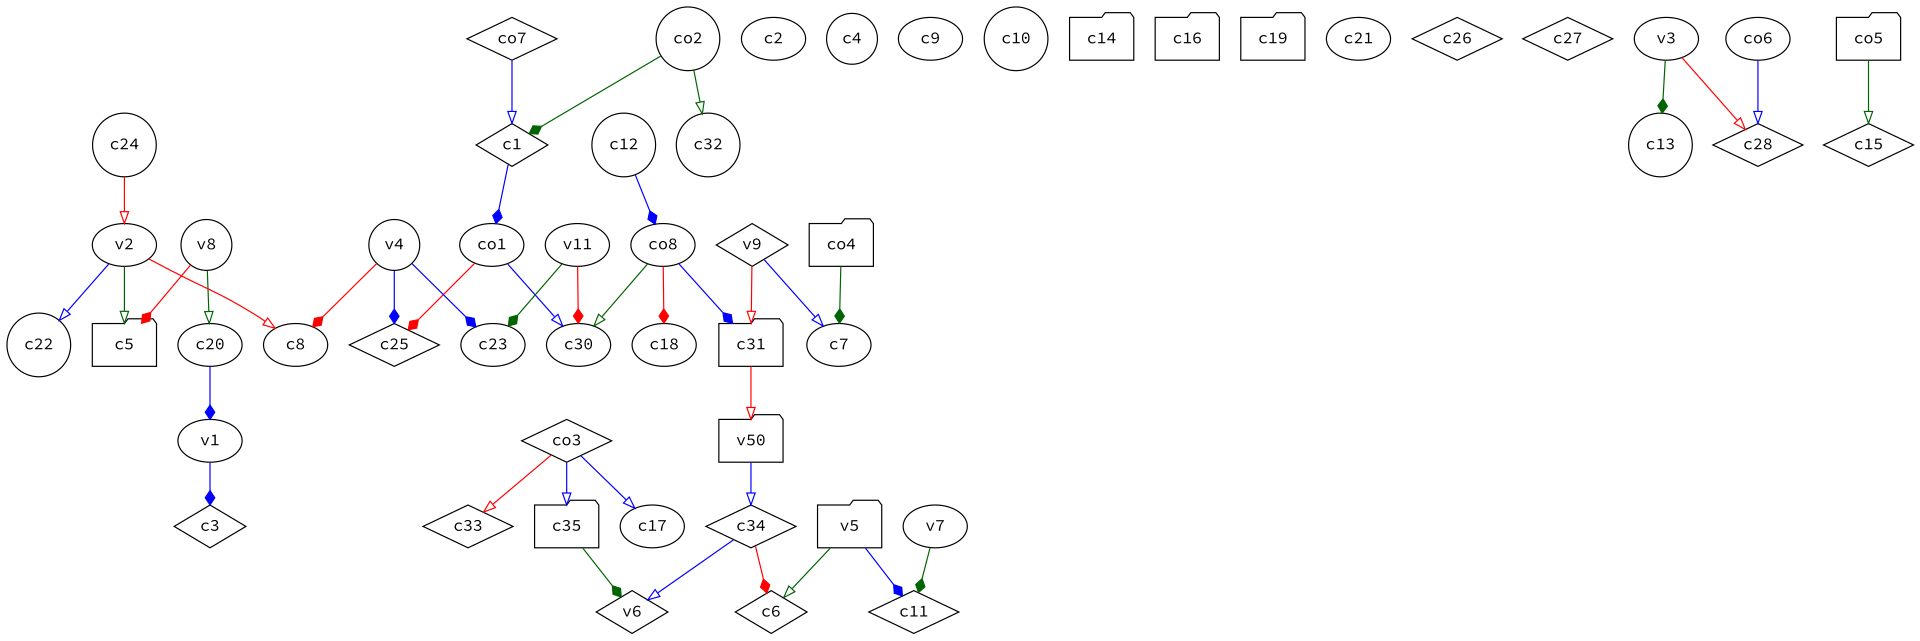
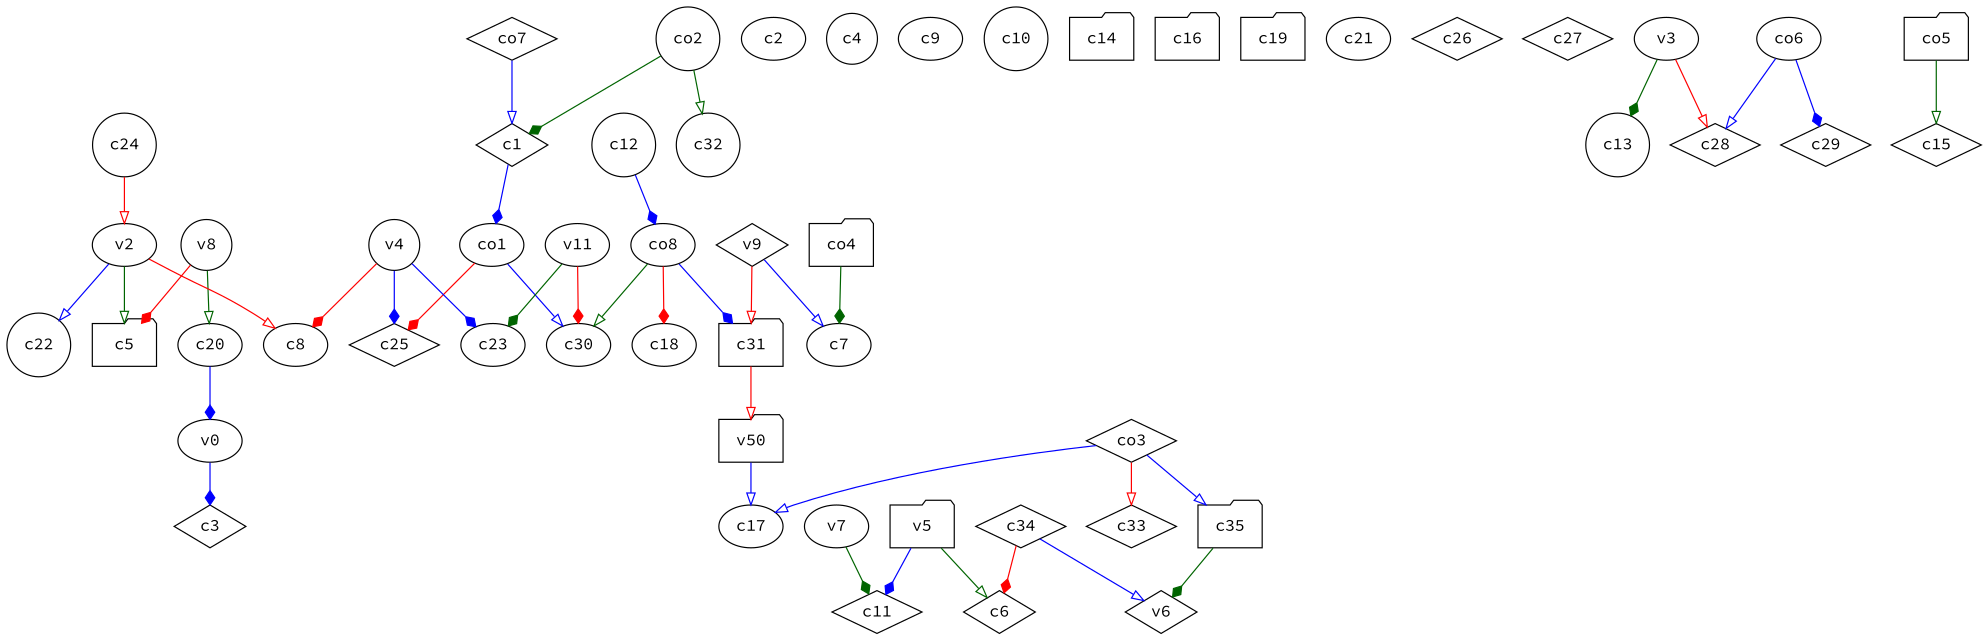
none -> (1826, 145)
(210, 441) -> (210, 441)
(751, 478) -> (751, 478)
